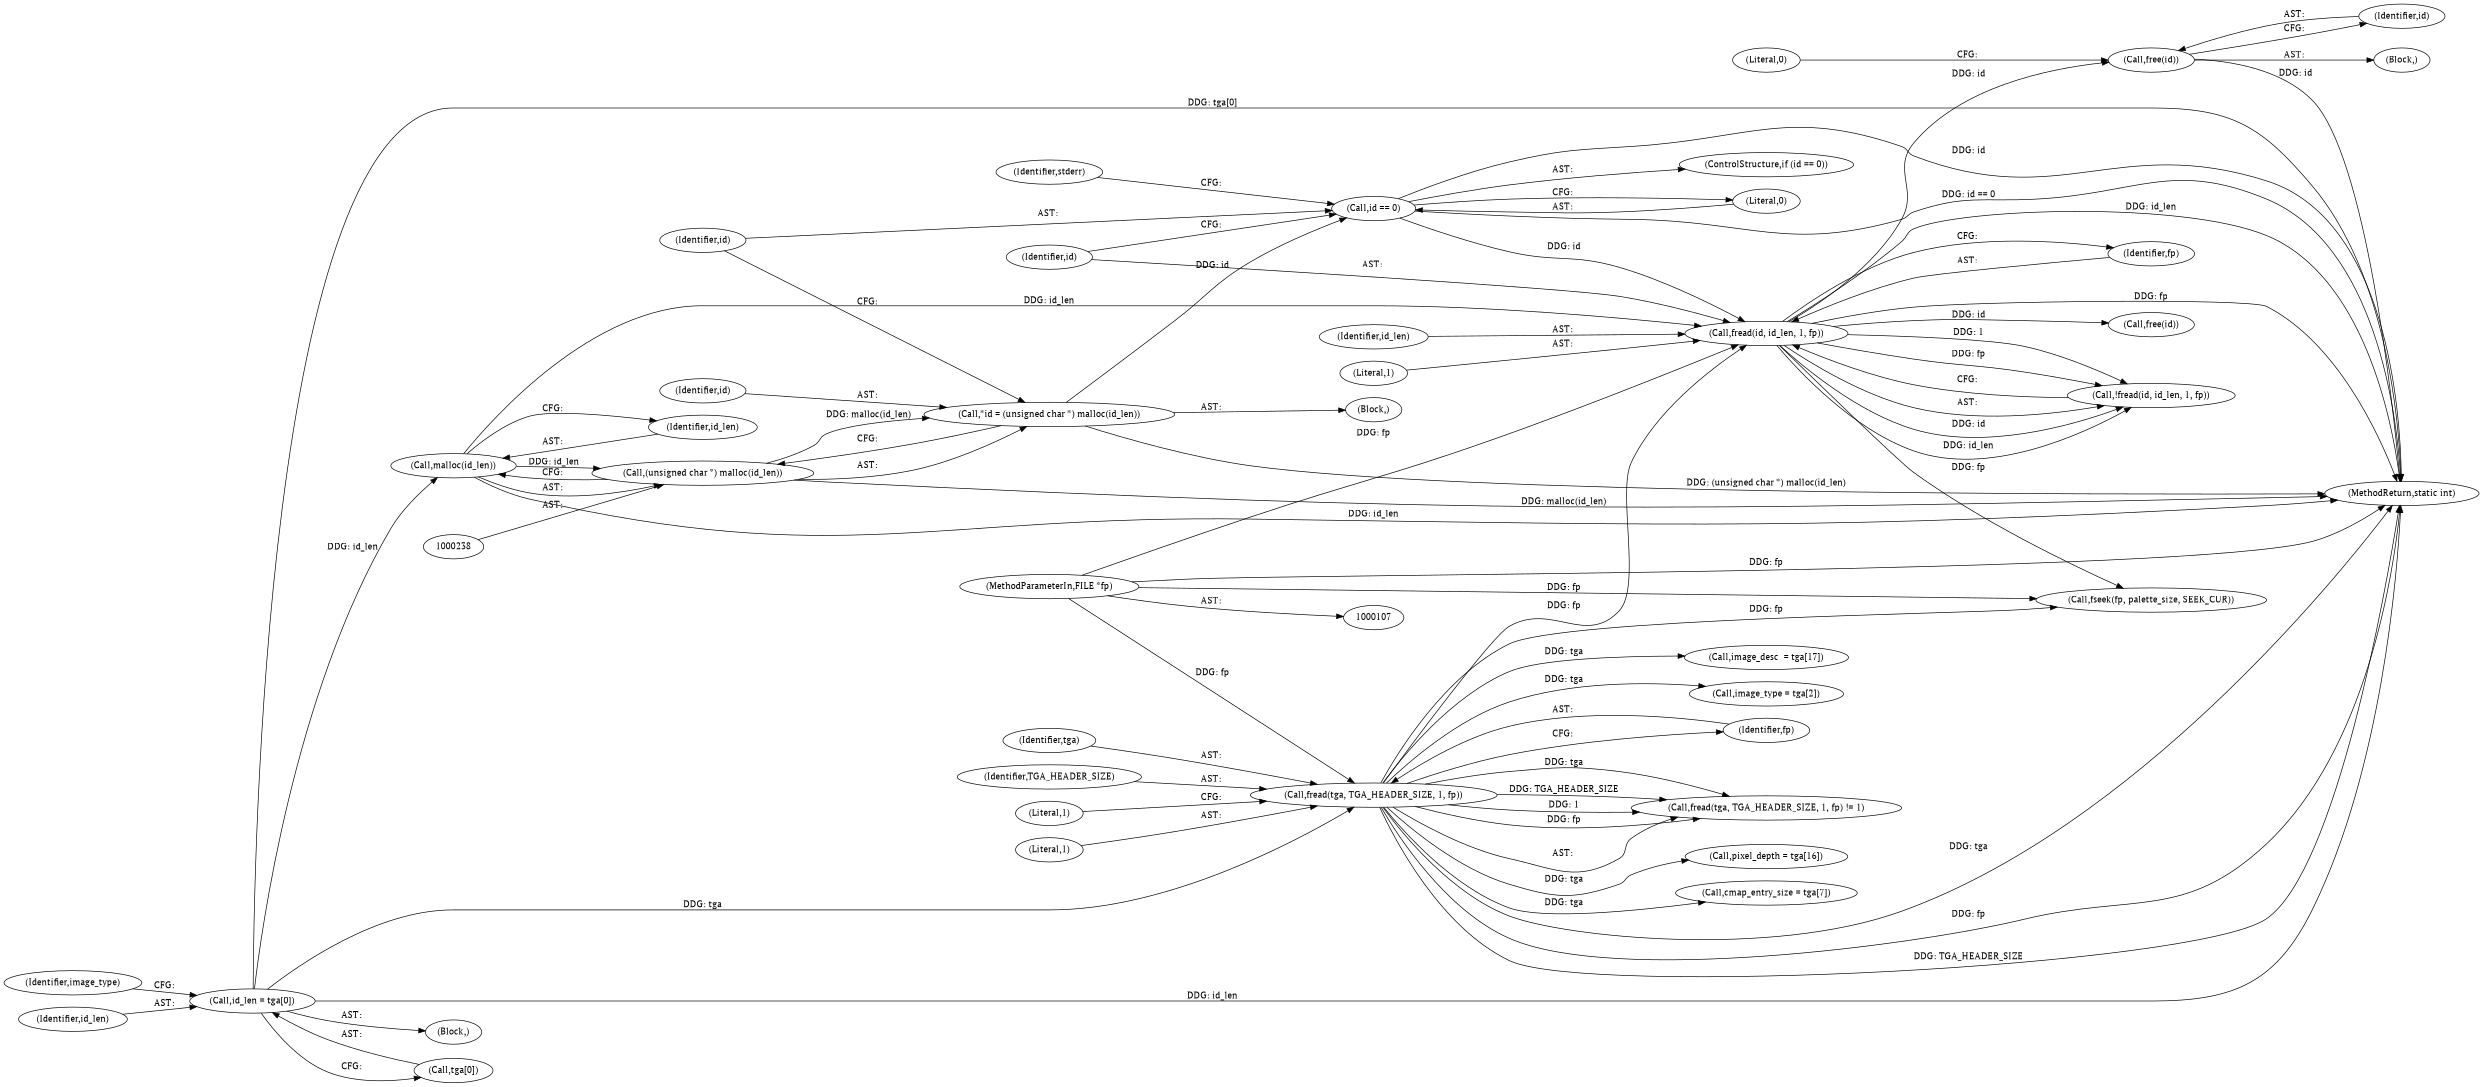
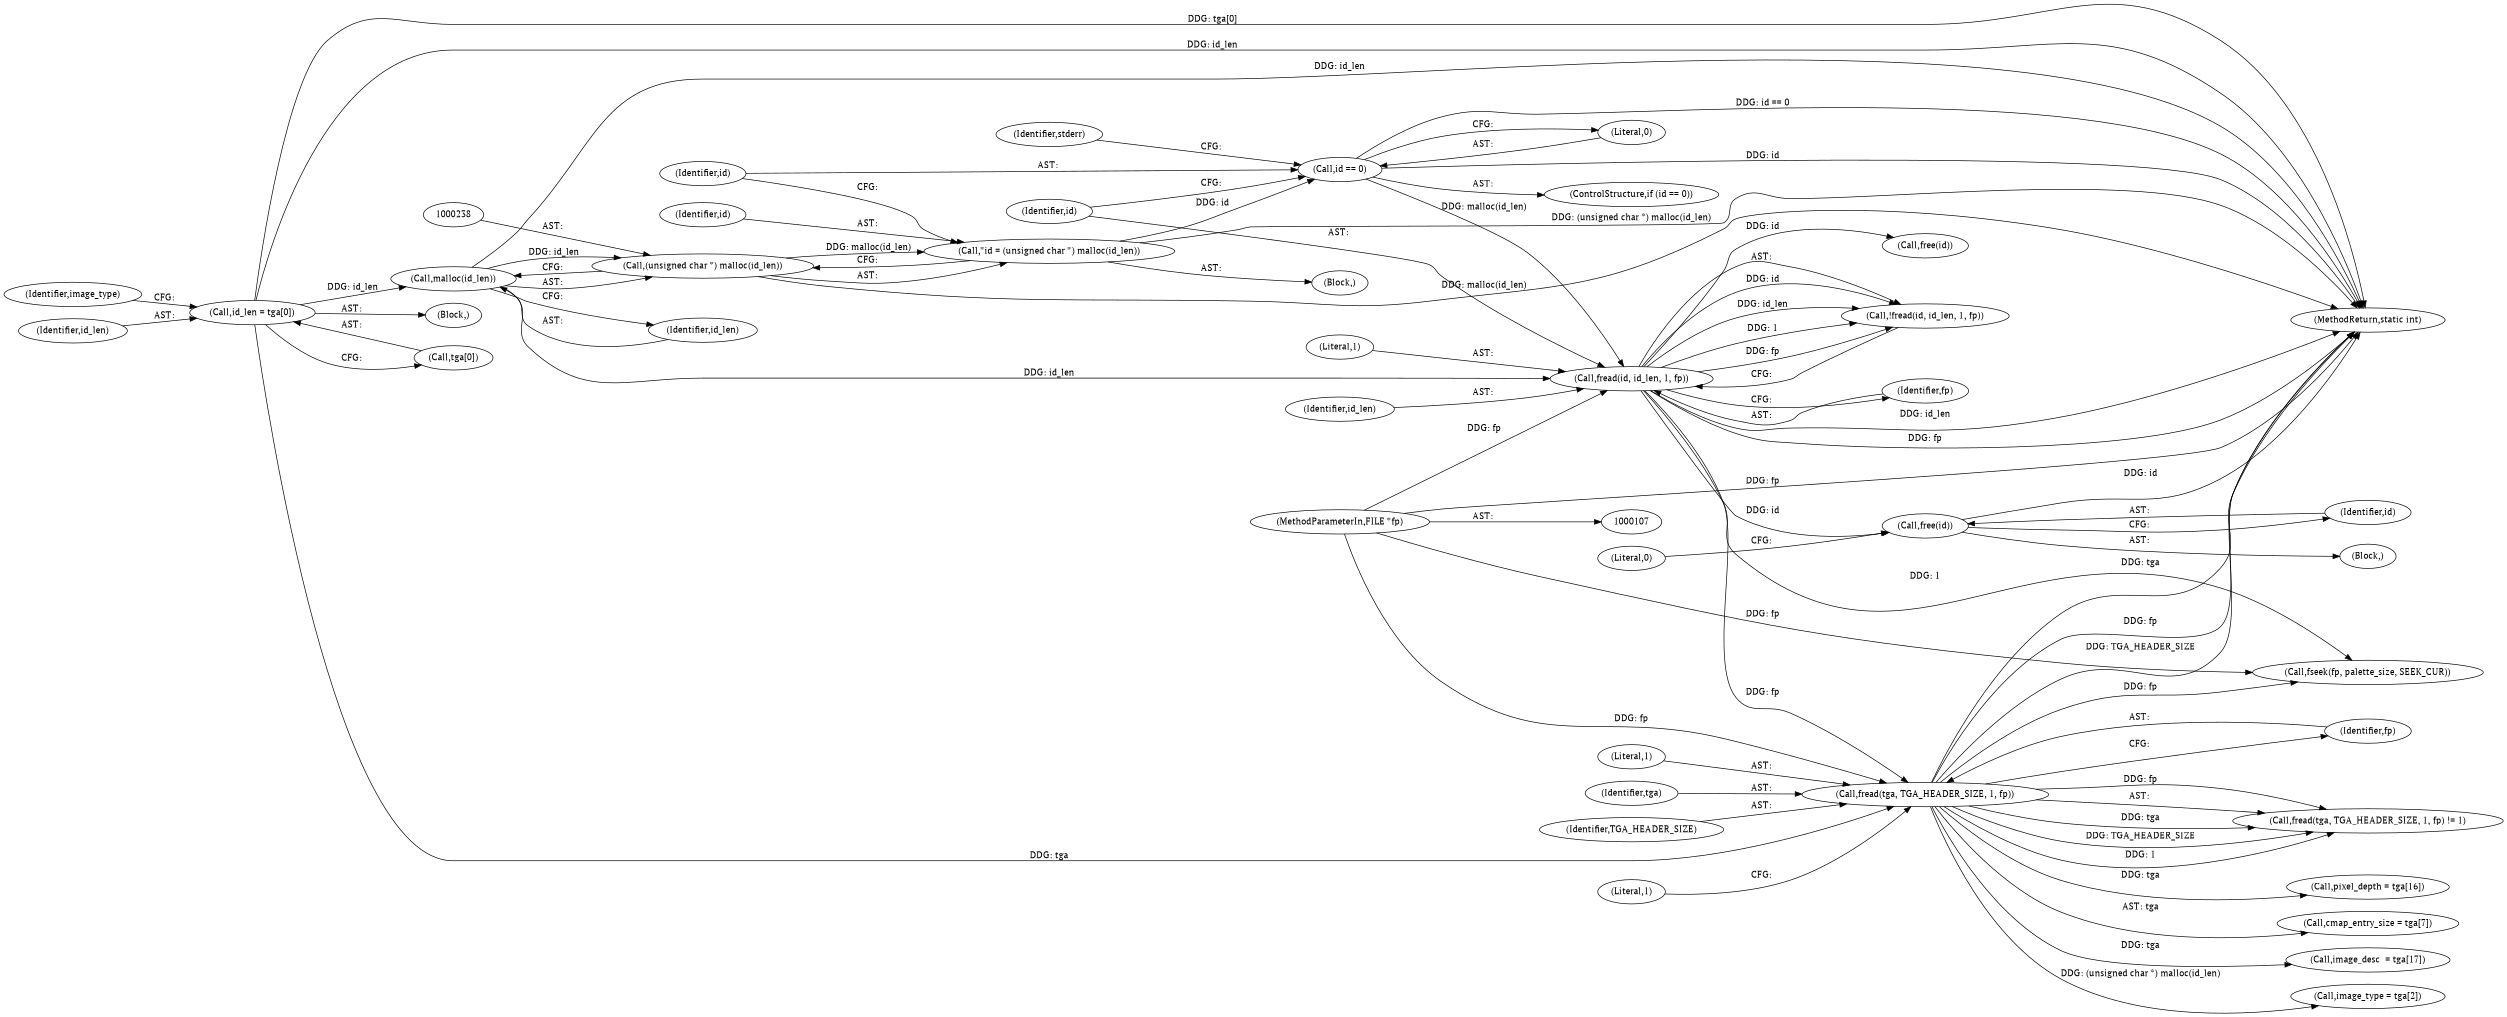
(1564, 247) -> (1484, 207)
(1969, 467) -> (1925, 576)
(1617, 613) -> (1724, 626)
(1564, 679) -> (2141, 974)
(1564, 903) -> (2141, 907)
